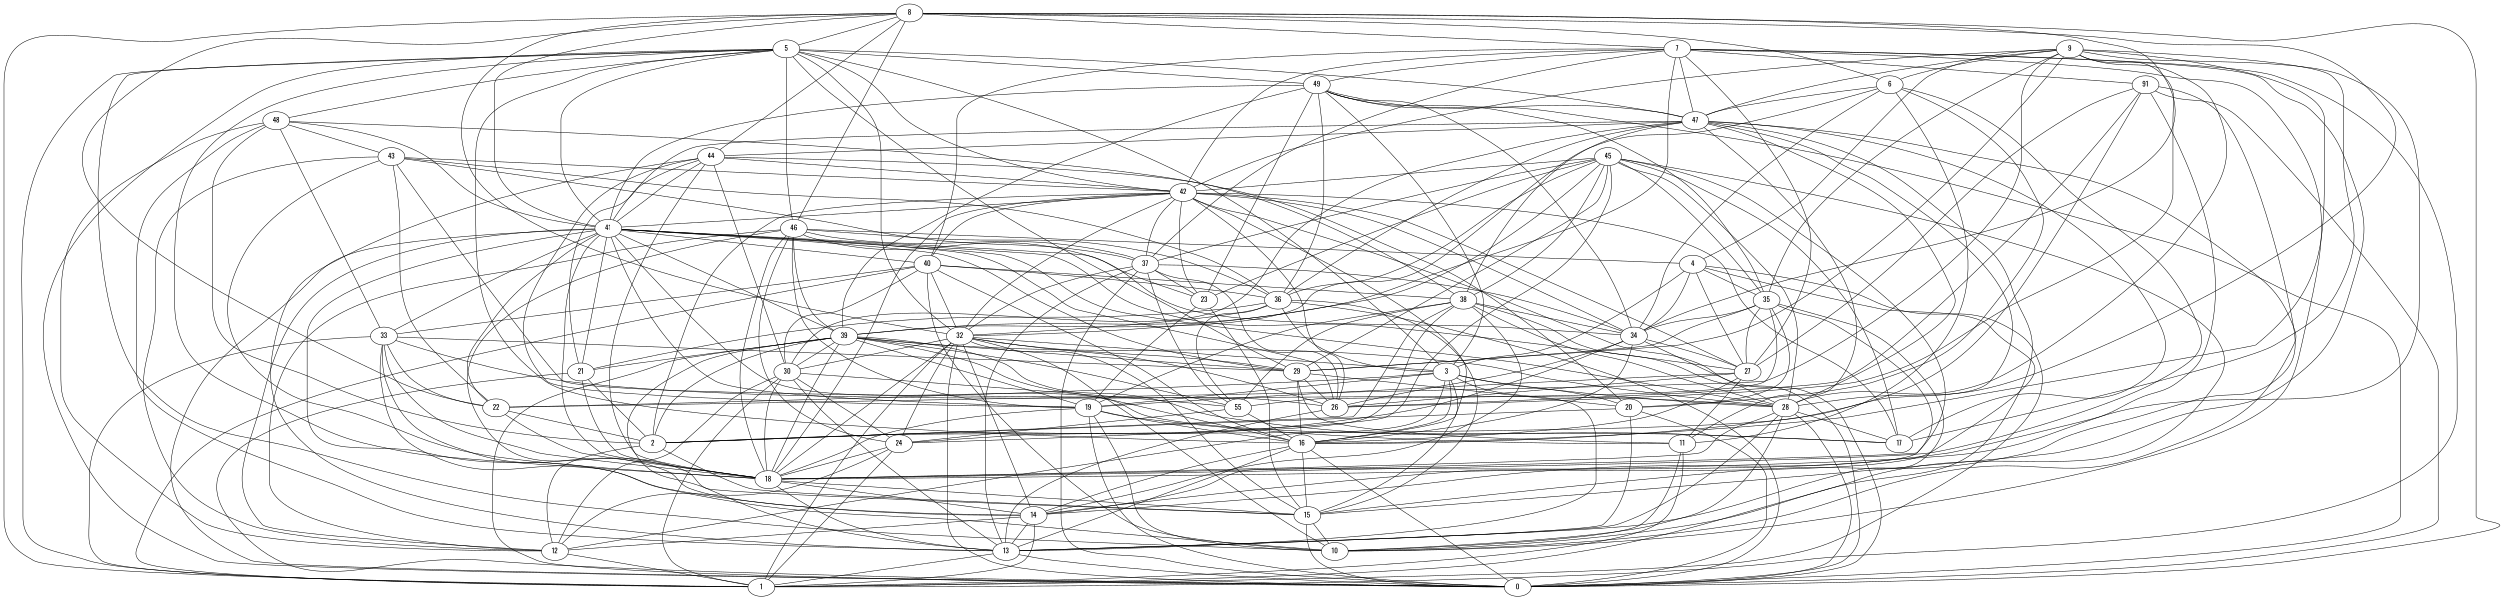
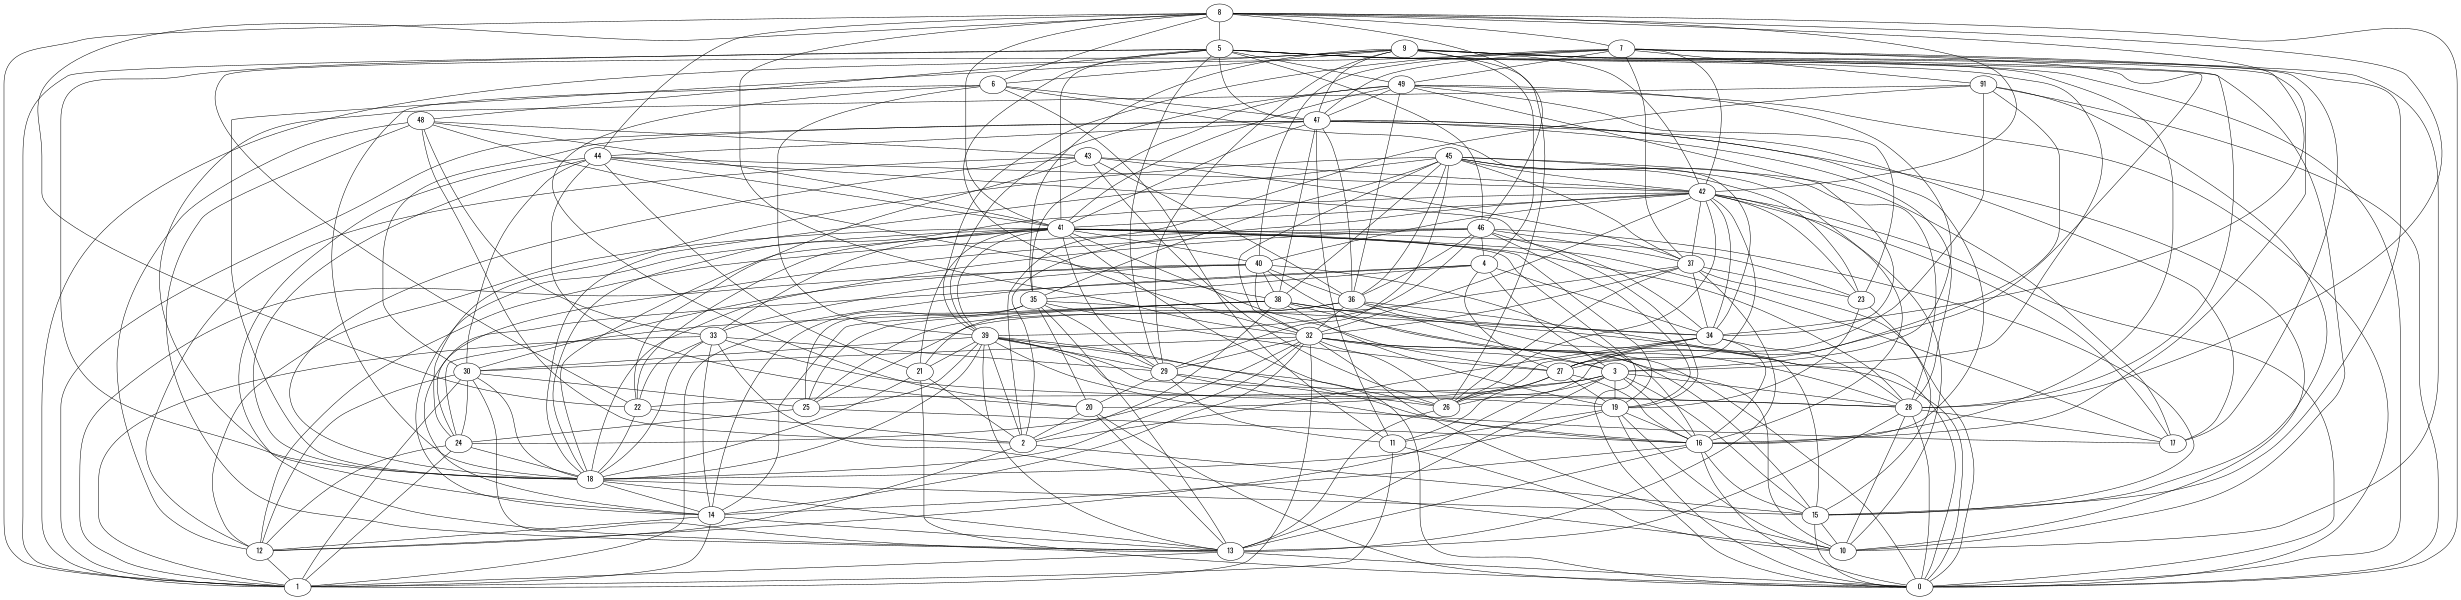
(972, 151) -> (1828, 37)
(1238, 408) -> (806, 408)
(1284, 468) -> none
